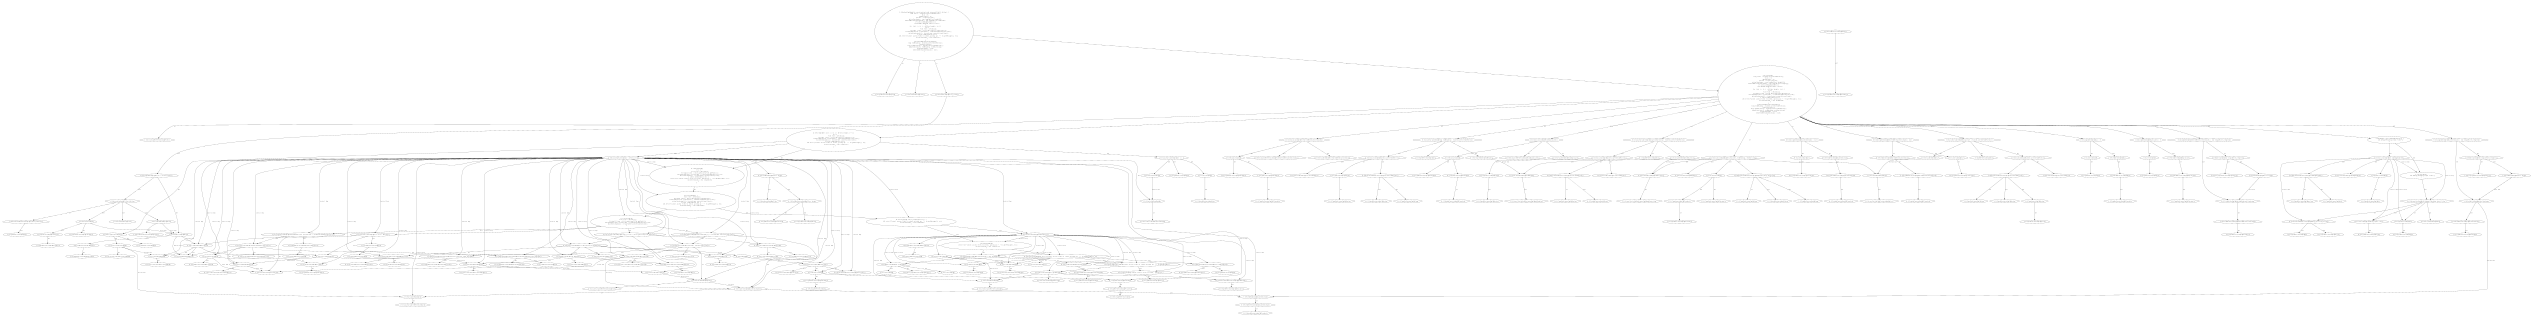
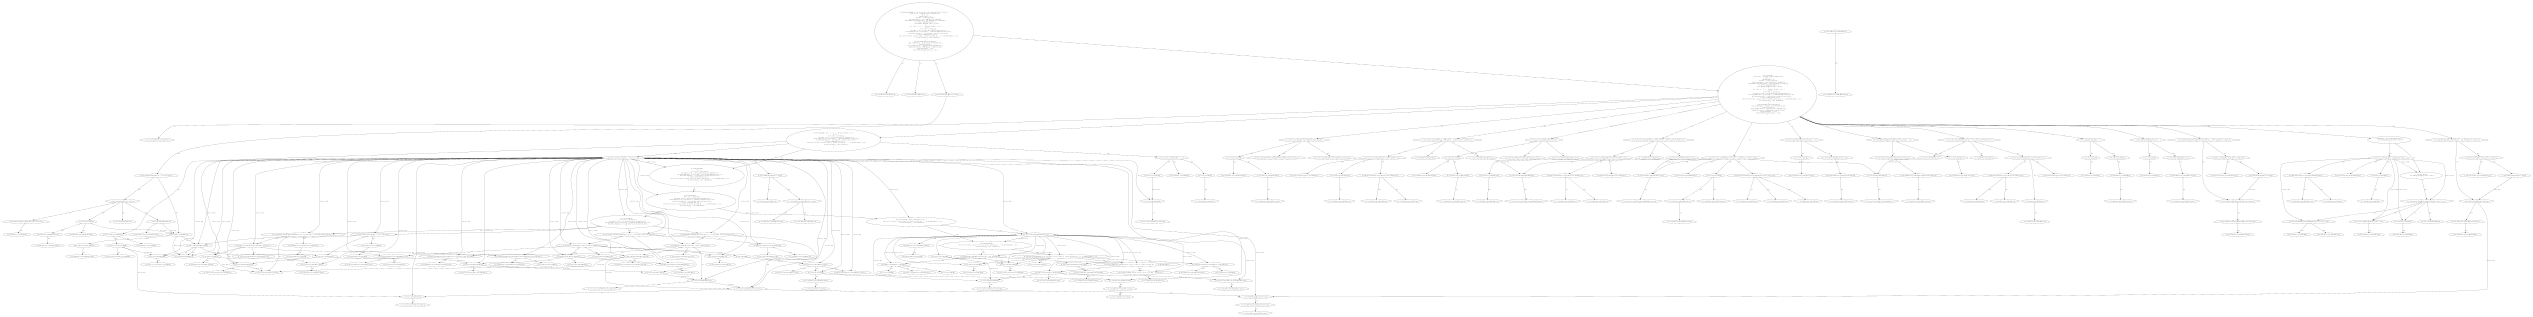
(2020, 188) -> (2033, 179)
